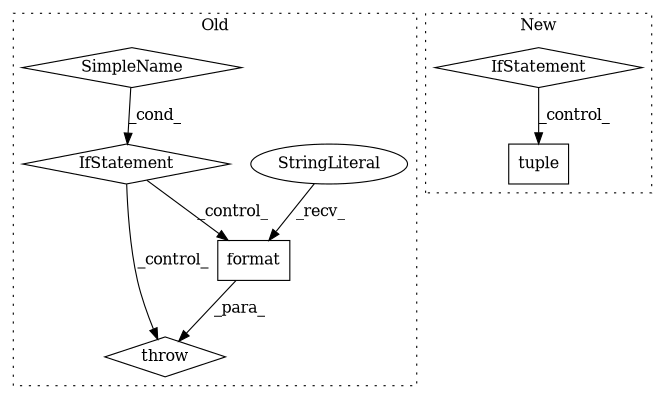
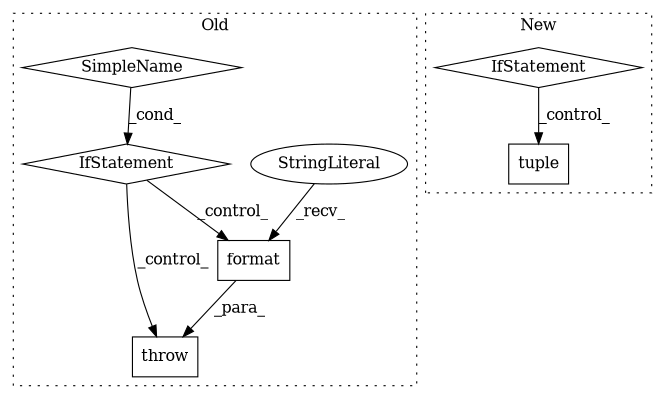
(165, 357) -> (165, 357)
